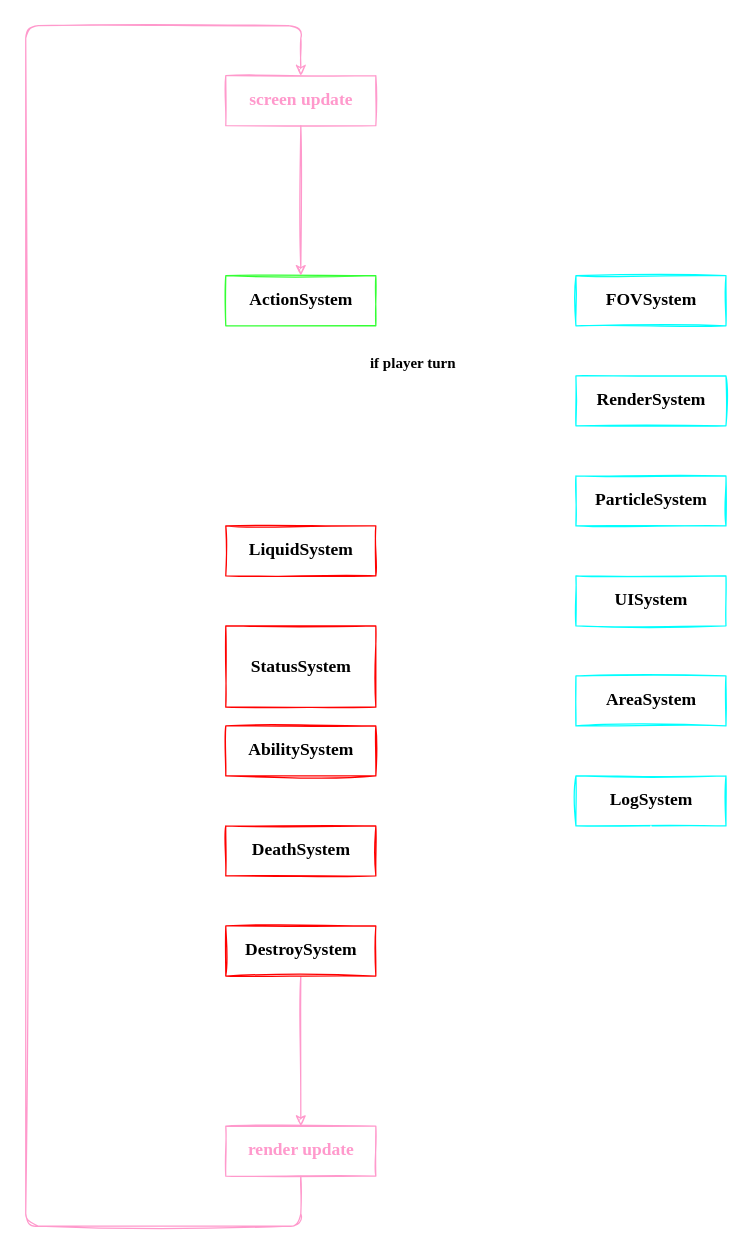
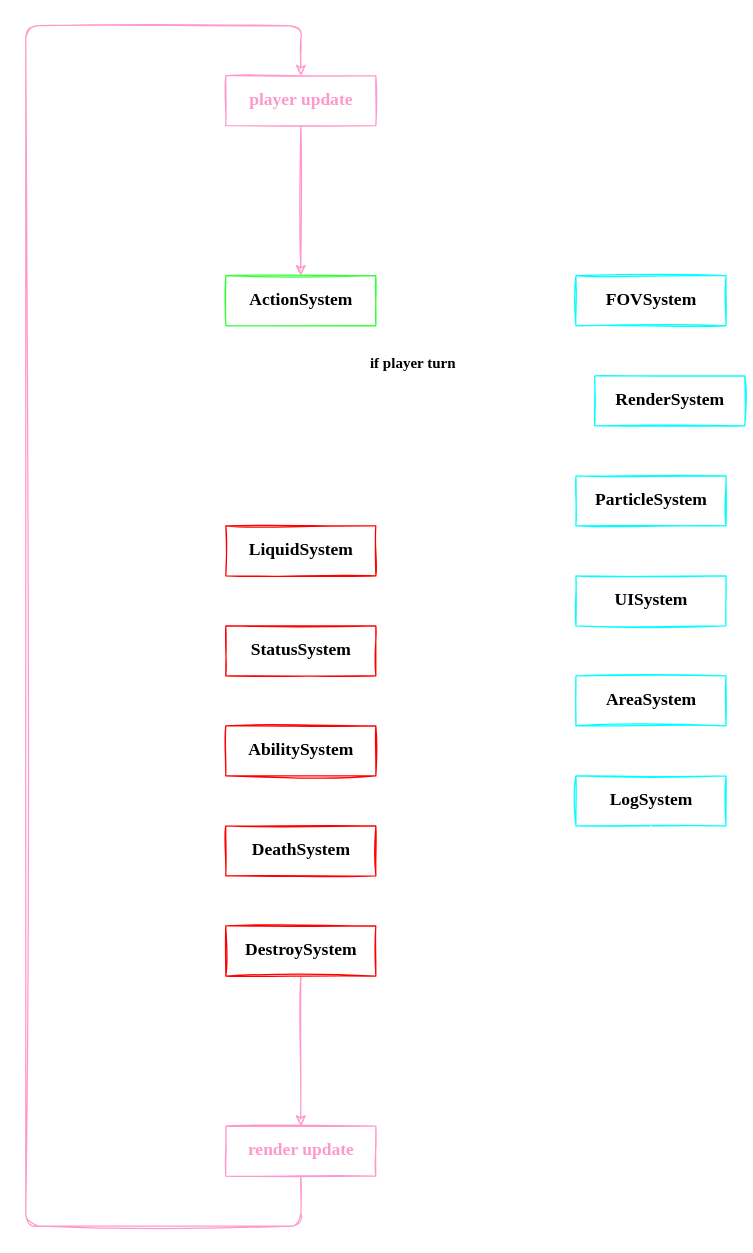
(301, 101) -> (301, 101)
(651, 401) -> (669, 401)
(301, 666) -> (301, 651)
